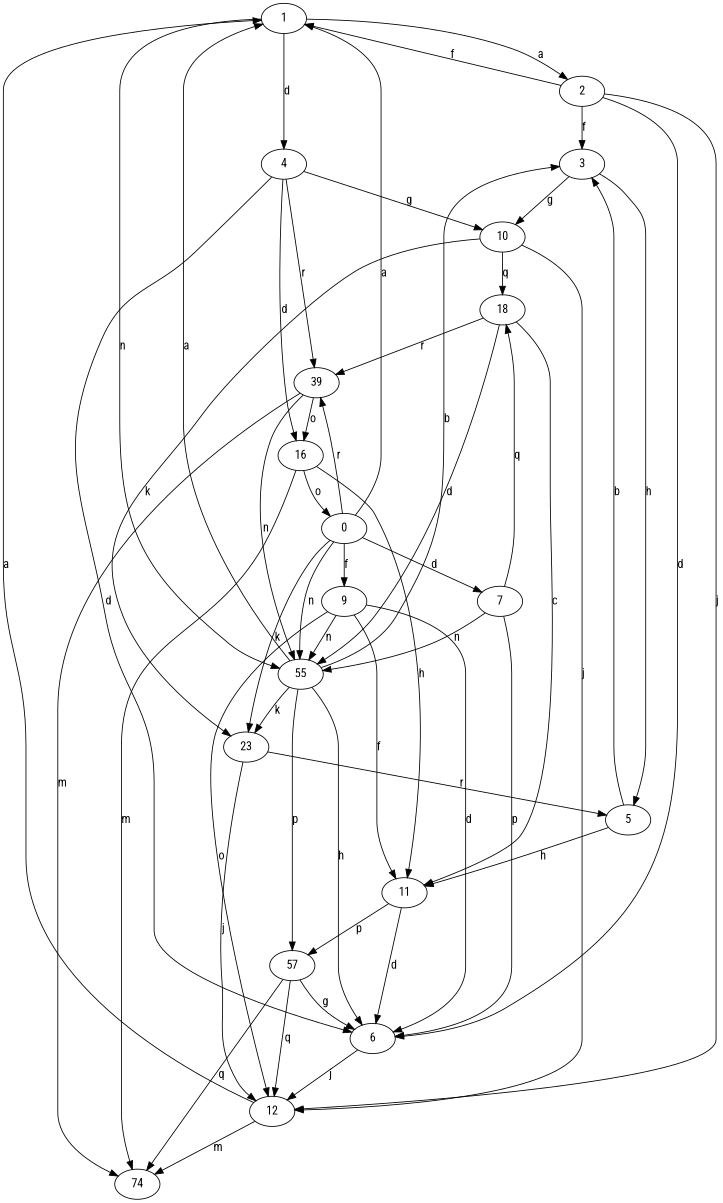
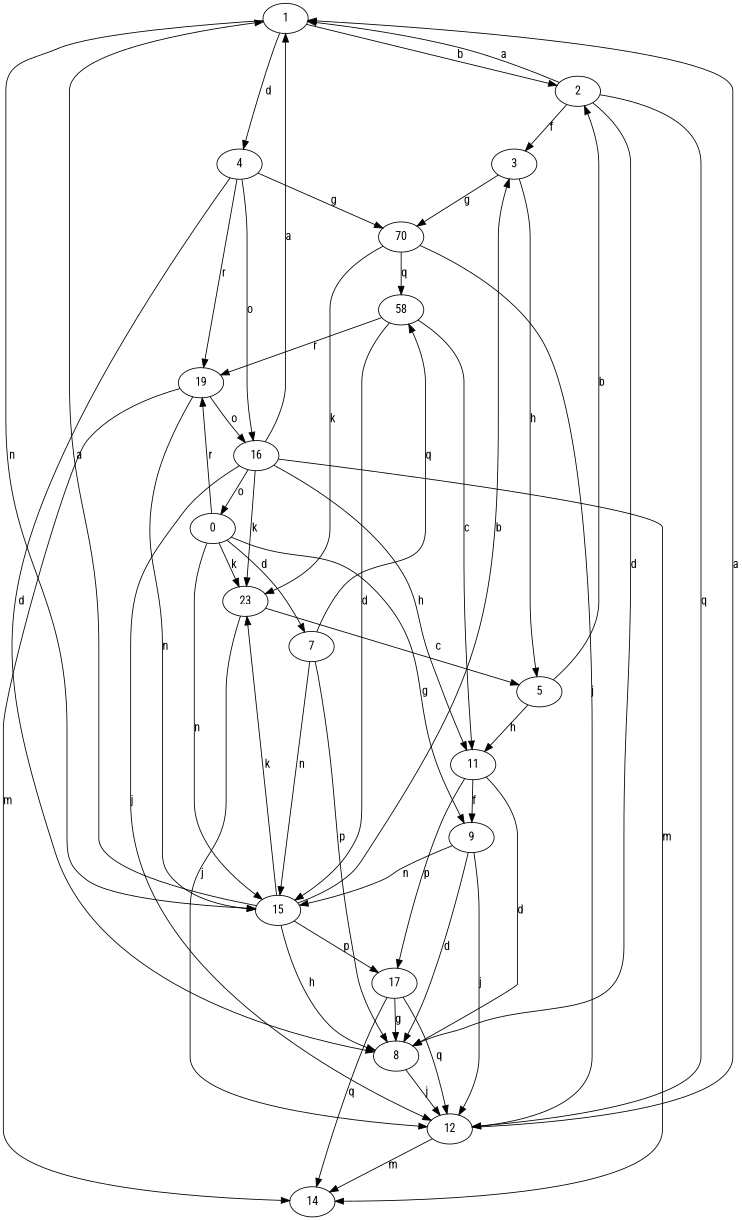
(453, 55) -> (504, 55)
(541, 55) -> (460, 55)
(502, 237) -> (401, 237)
(381, 270) -> (286, 244)
(284, 310) -> (250, 310)
(502, 310) -> (401, 310)
(317, 383) -> (201, 383)
(614, 494) -> (599, 403)
none -> (251, 524)
(346, 565) -> (425, 692)
(718, 601) -> (704, 601)
(301, 674) -> (278, 910)
(377, 742) -> (472, 797)
(462, 783) -> (438, 647)
none -> (136, 839)
(222, 856) -> (481, 983)
(292, 966) -> (394, 983)
(373, 1038) -> (396, 1056)
(137, 1184) -> (312, 1202)
